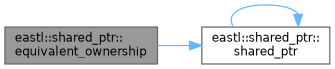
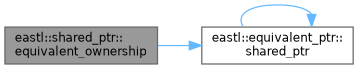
(266, 46) -> (277, 46)
